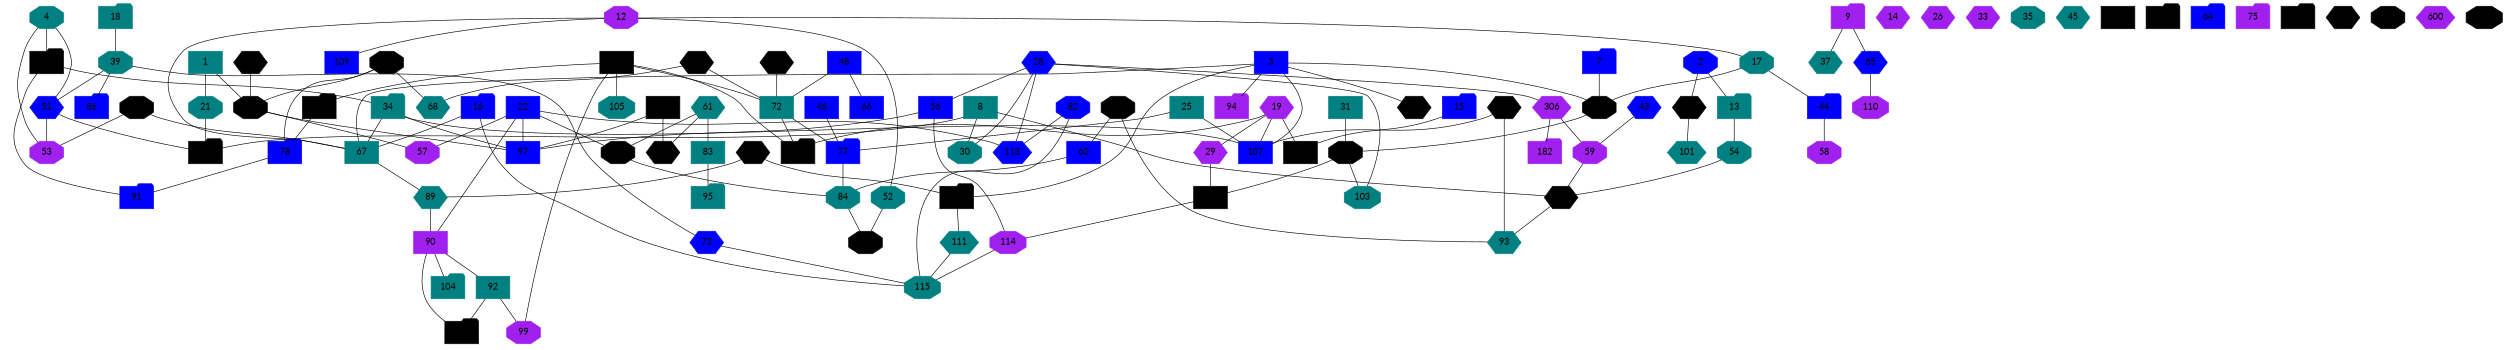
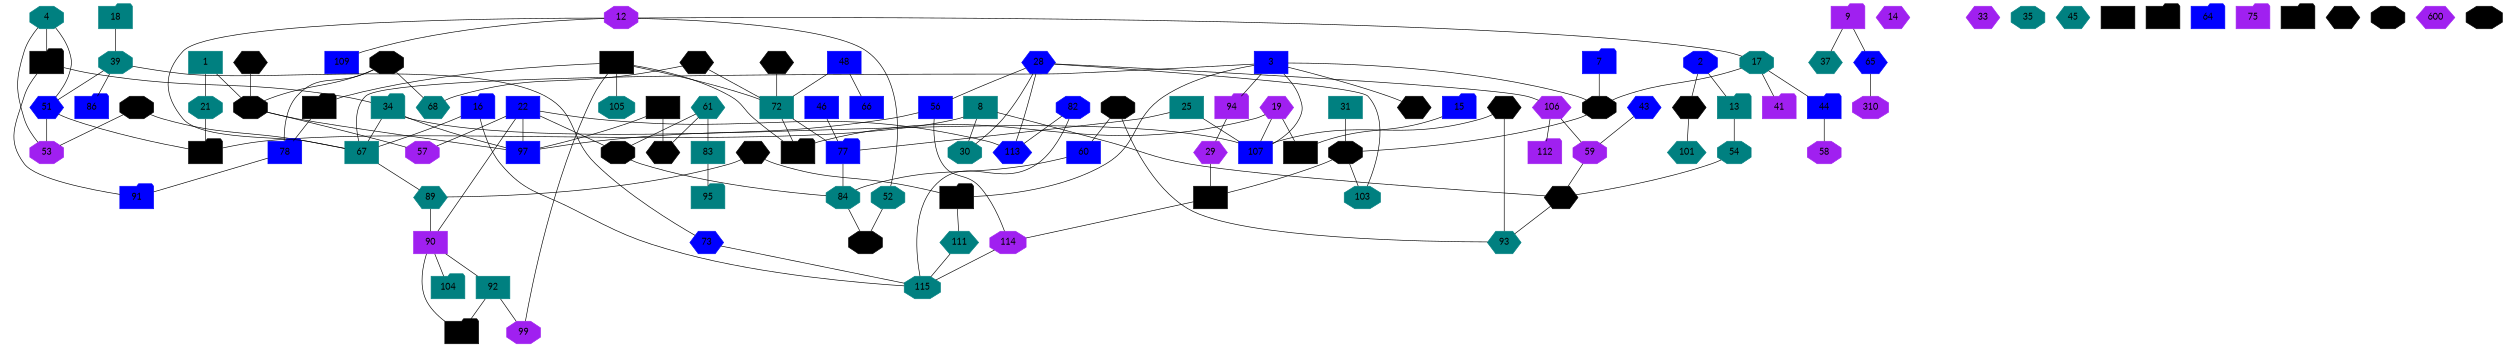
(1938, 18) -> none
(1552, 108) -> (1552, 108)
none -> (1779, 108)
(1870, 108) -> (1870, 108)
(1244, 130) -> (1219, 134)
(1545, 152) -> (1545, 152)
